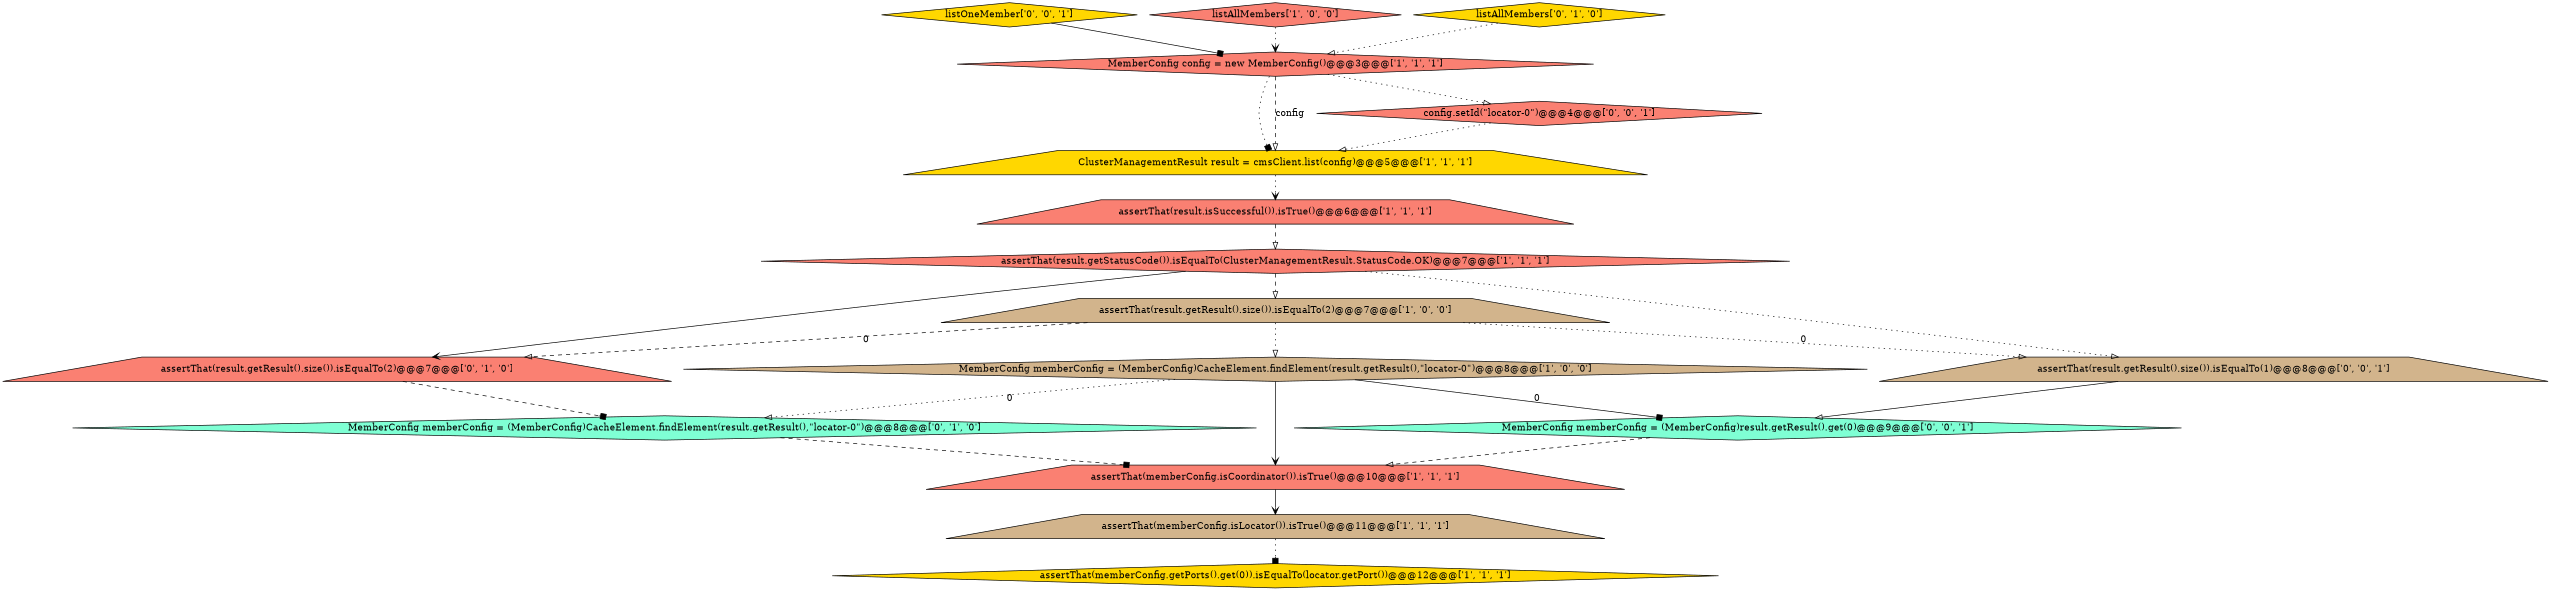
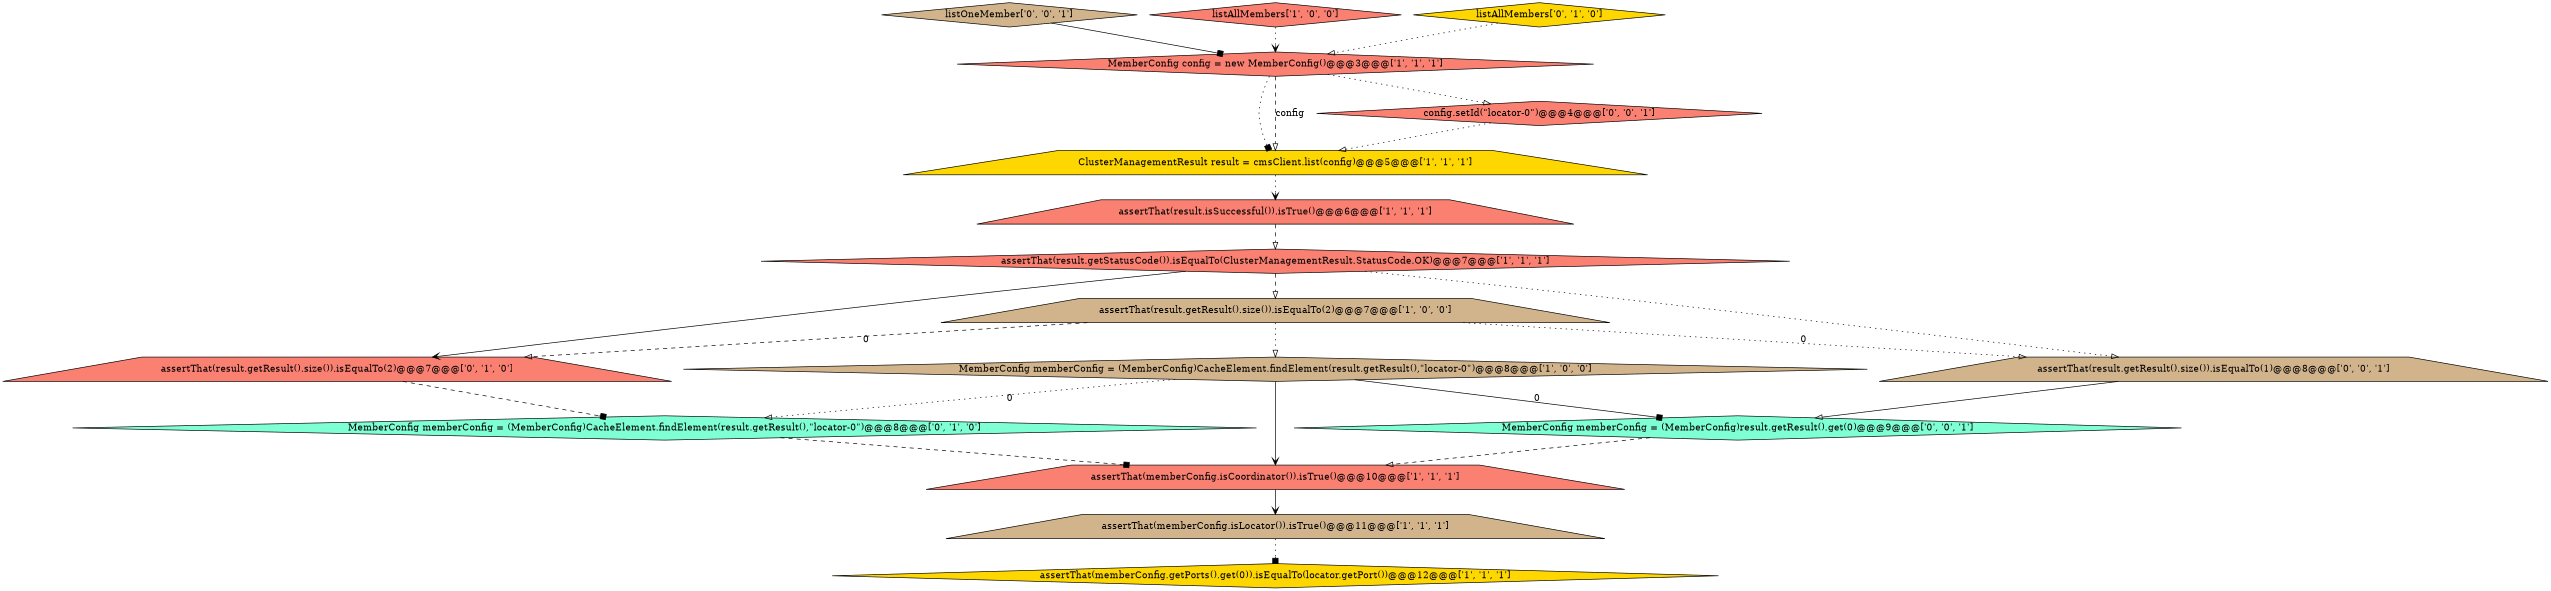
(1009, 15) -> (1009, 15)
